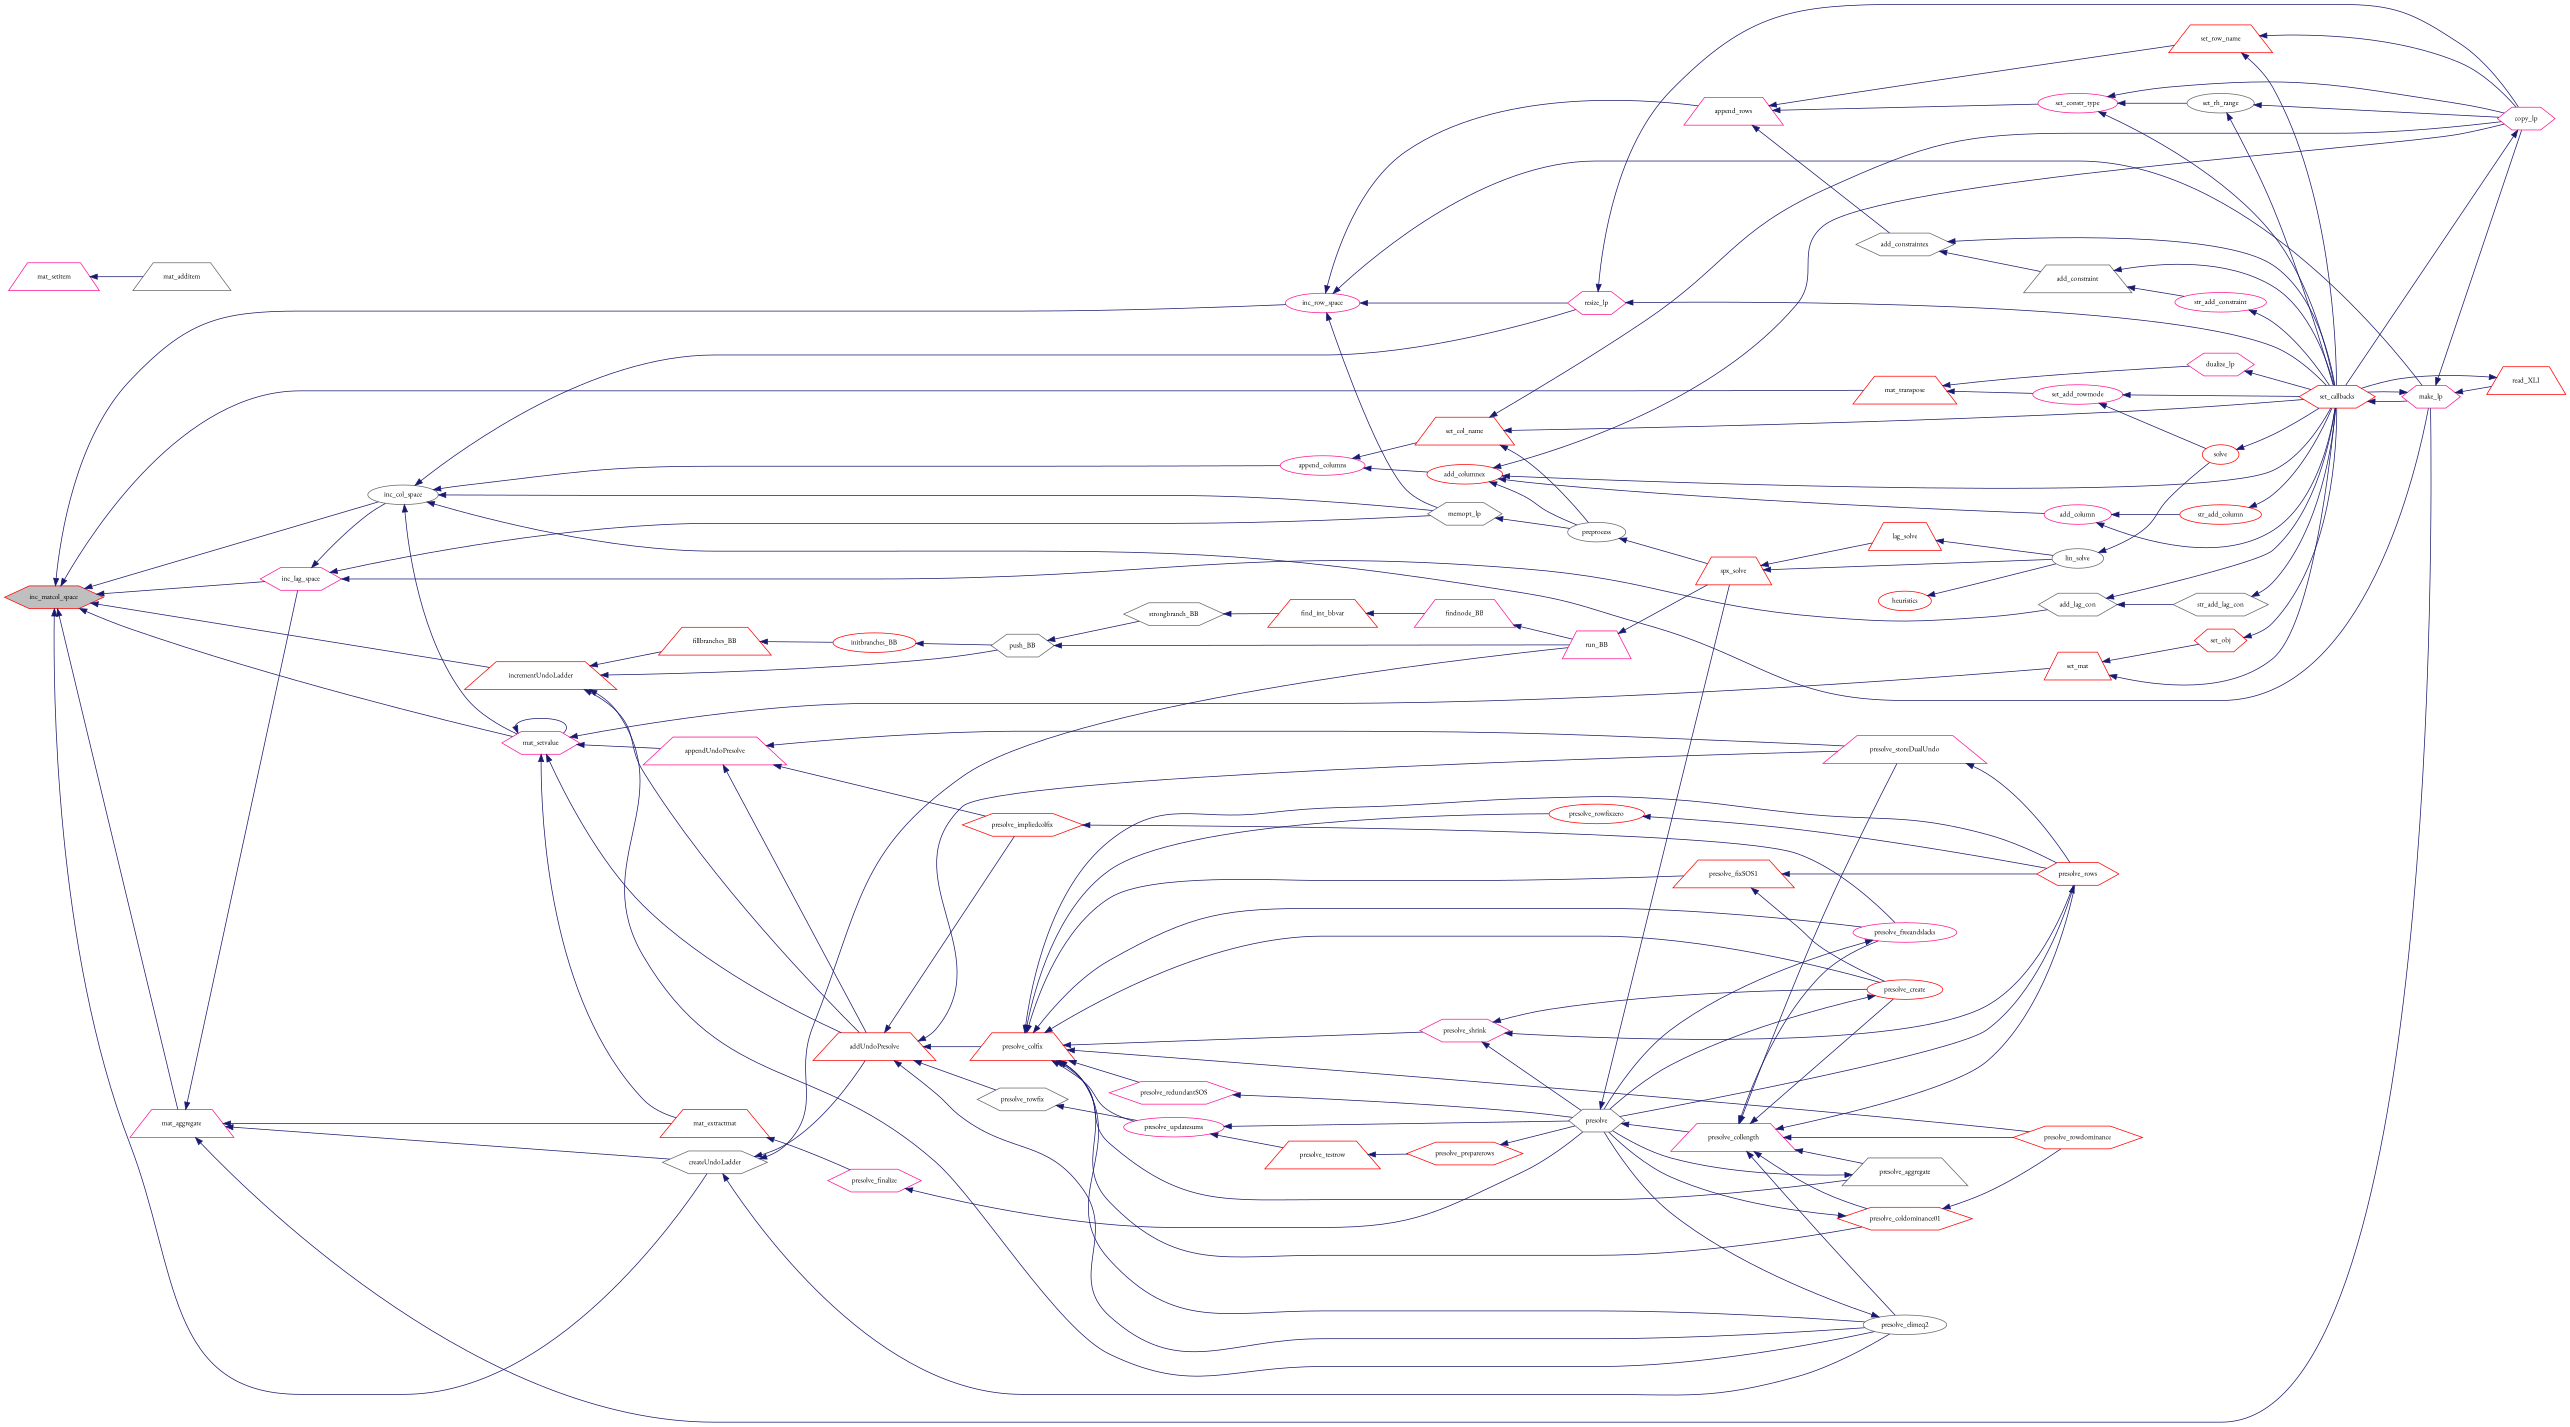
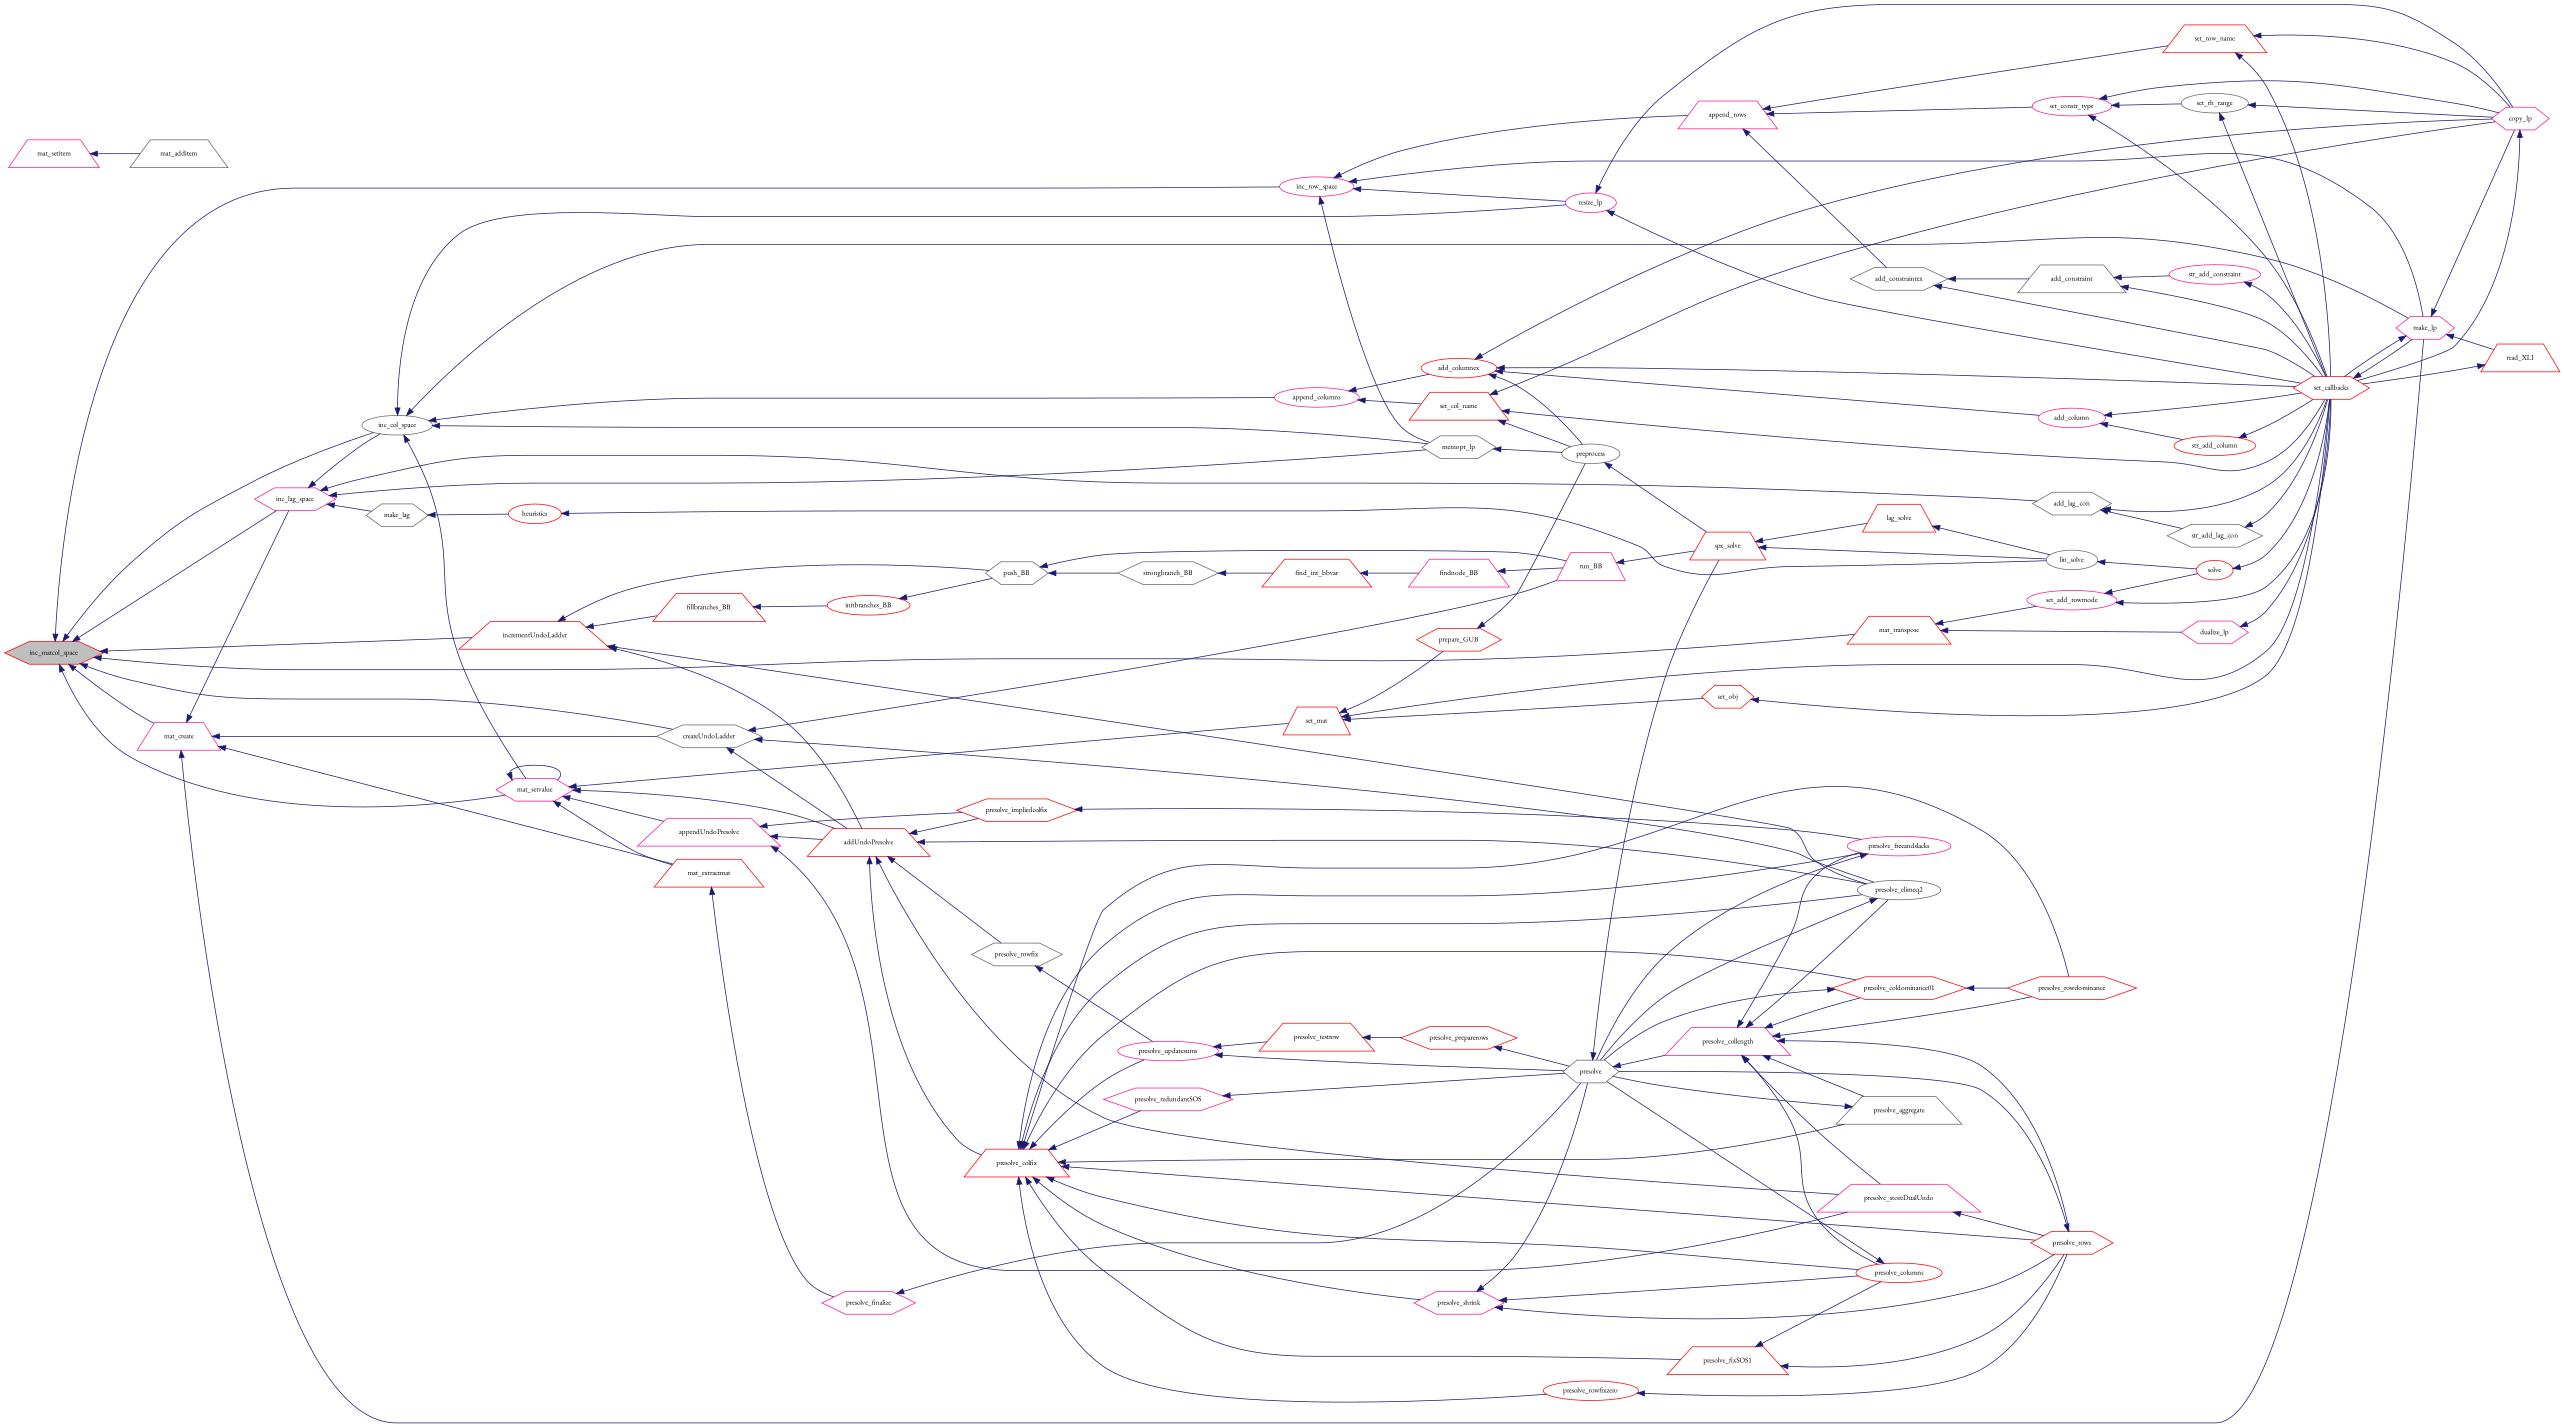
(1597, 303) -> (1591, 203)
none -> (397, 515)
none -> (1459, 640)
(1905, 990) -> (1899, 1273)
(182, 1124) -> (179, 736)
